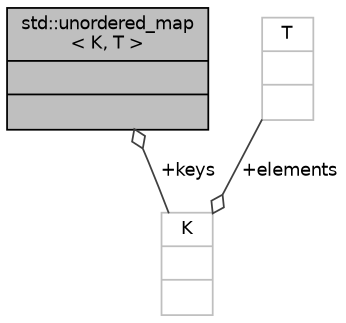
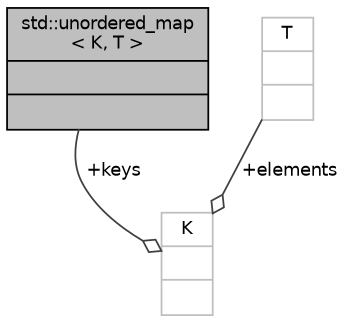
(156, 181) -> (90, 195)
